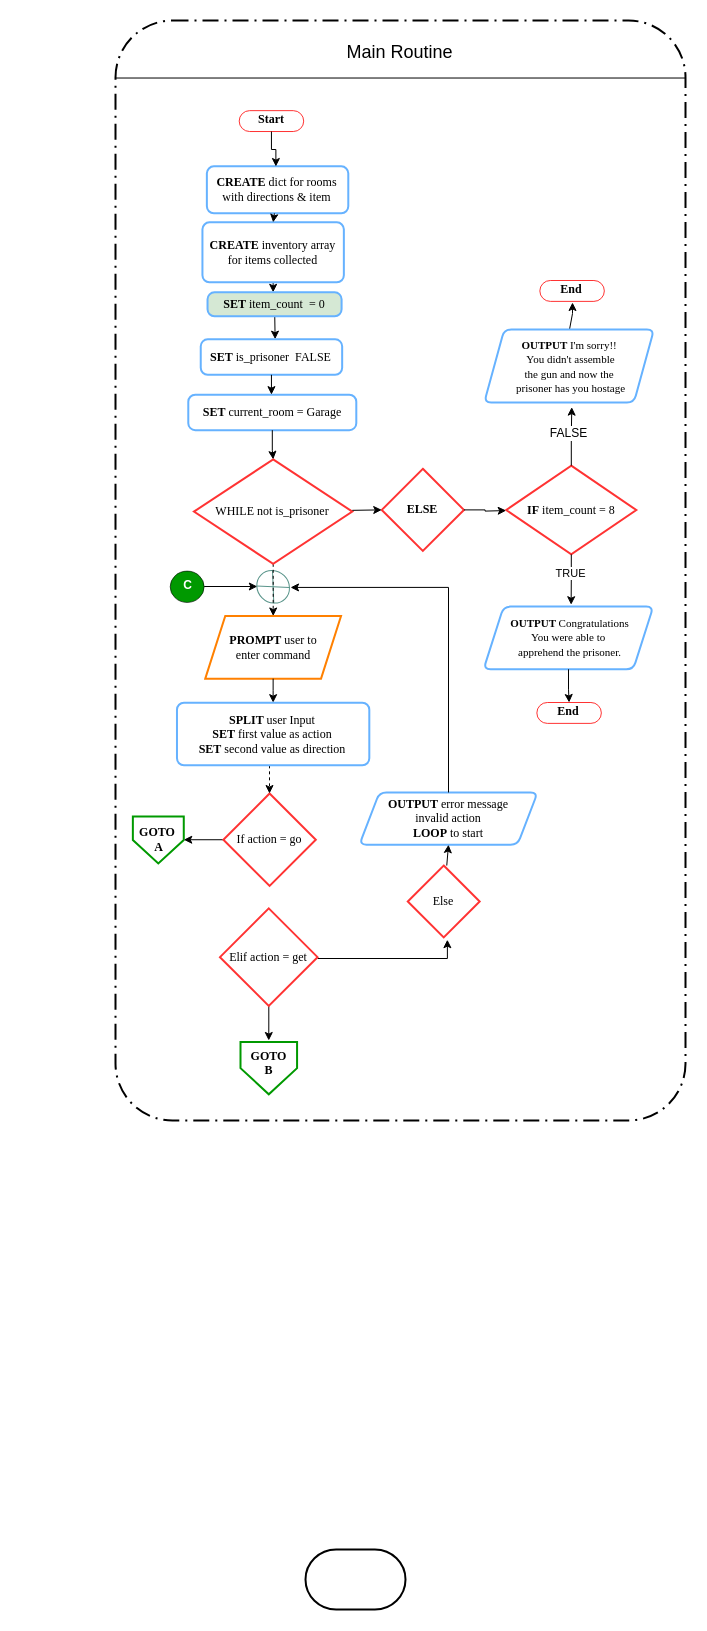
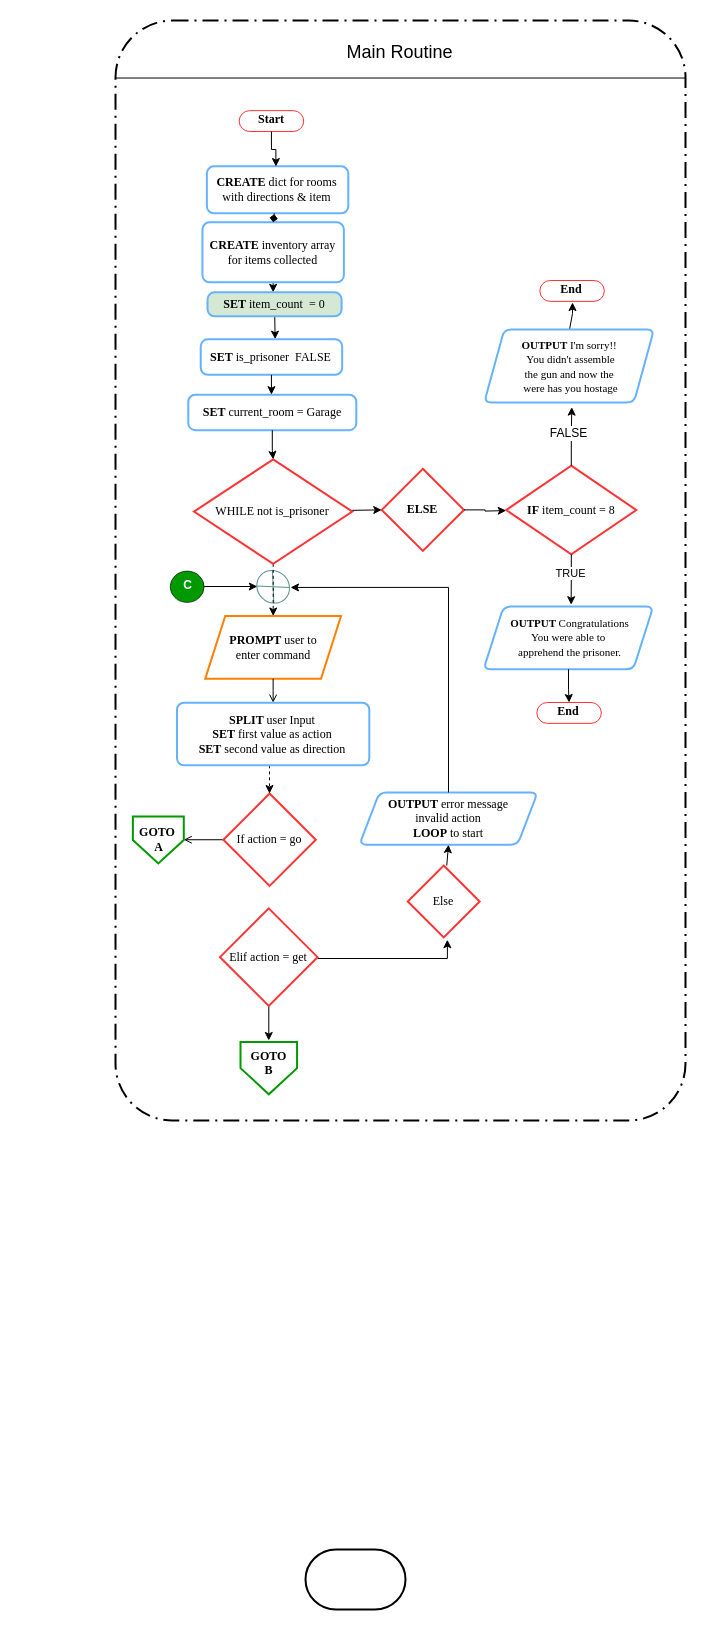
(274, 215) -> (274, 213)
(571, 367) -> (571, 367)
(273, 694) -> (273, 696)
(192, 840) -> (190, 840)
